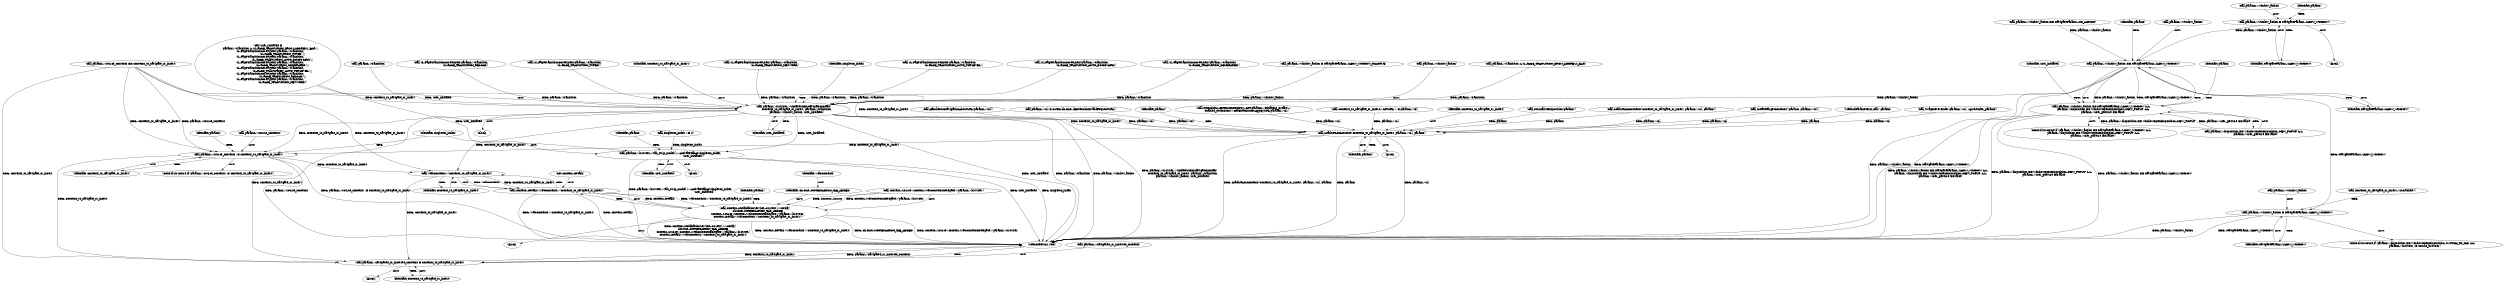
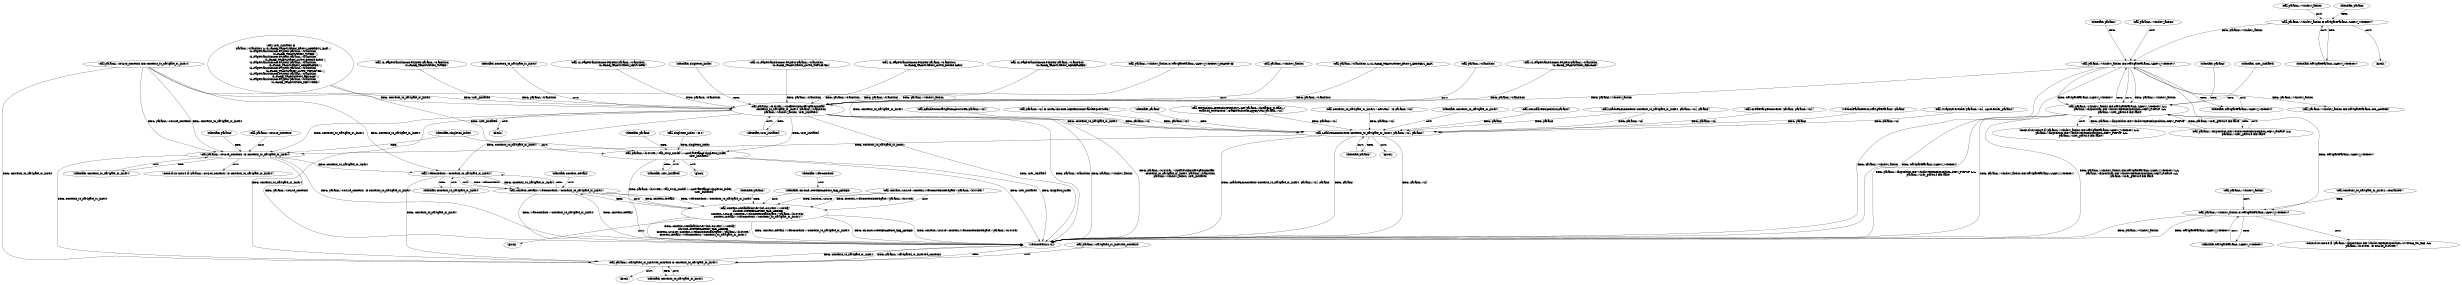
(2092, 43) -> (2222, 96)
(1868, 110) -> (1874, 110)
(570, 174) -> (570, 174)
(1042, 245) -> (1042, 245)
